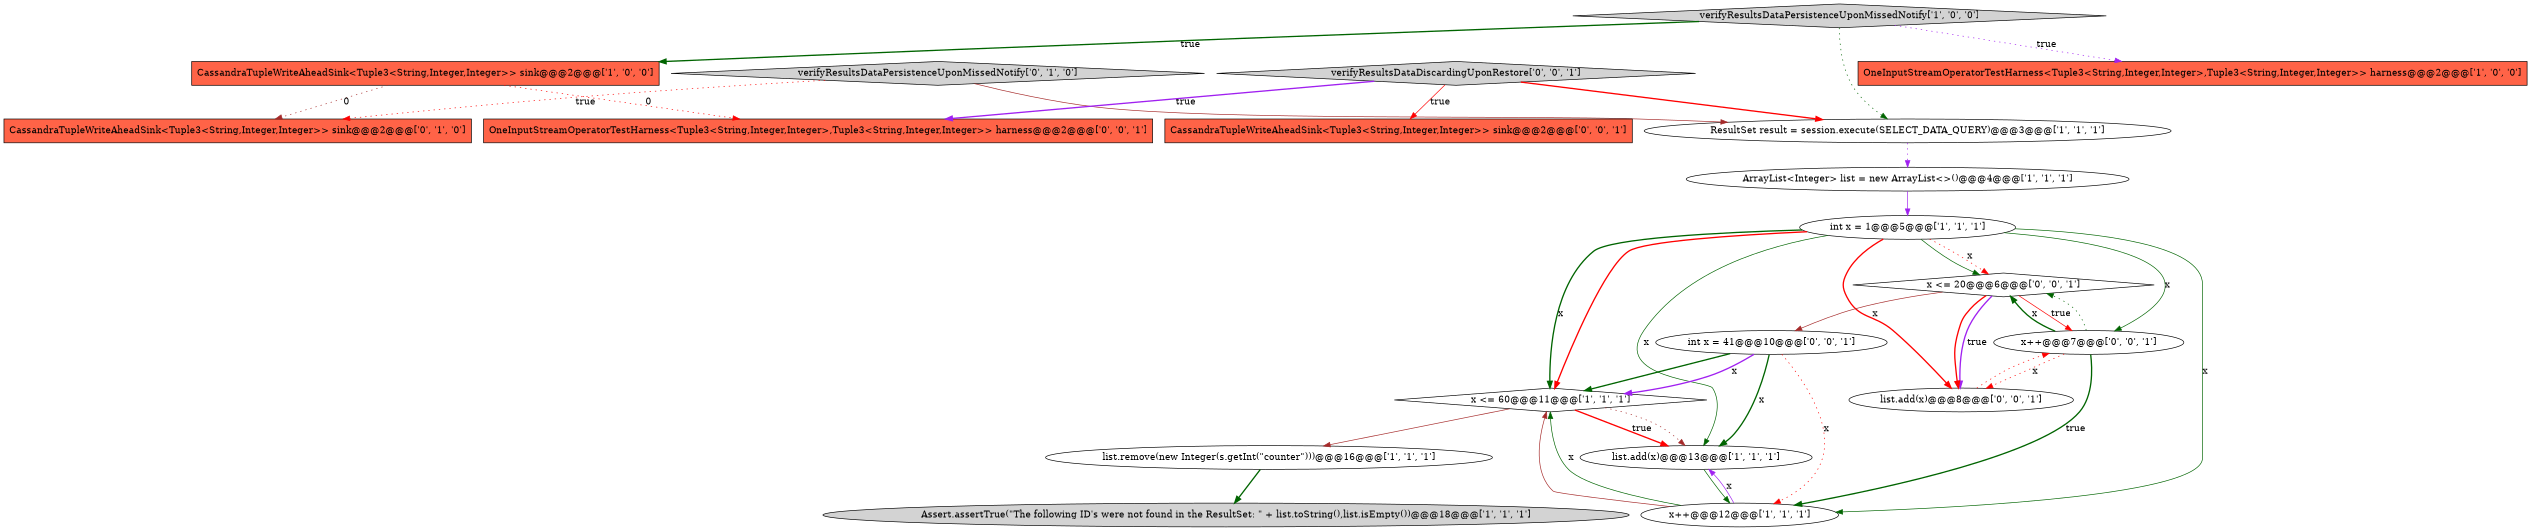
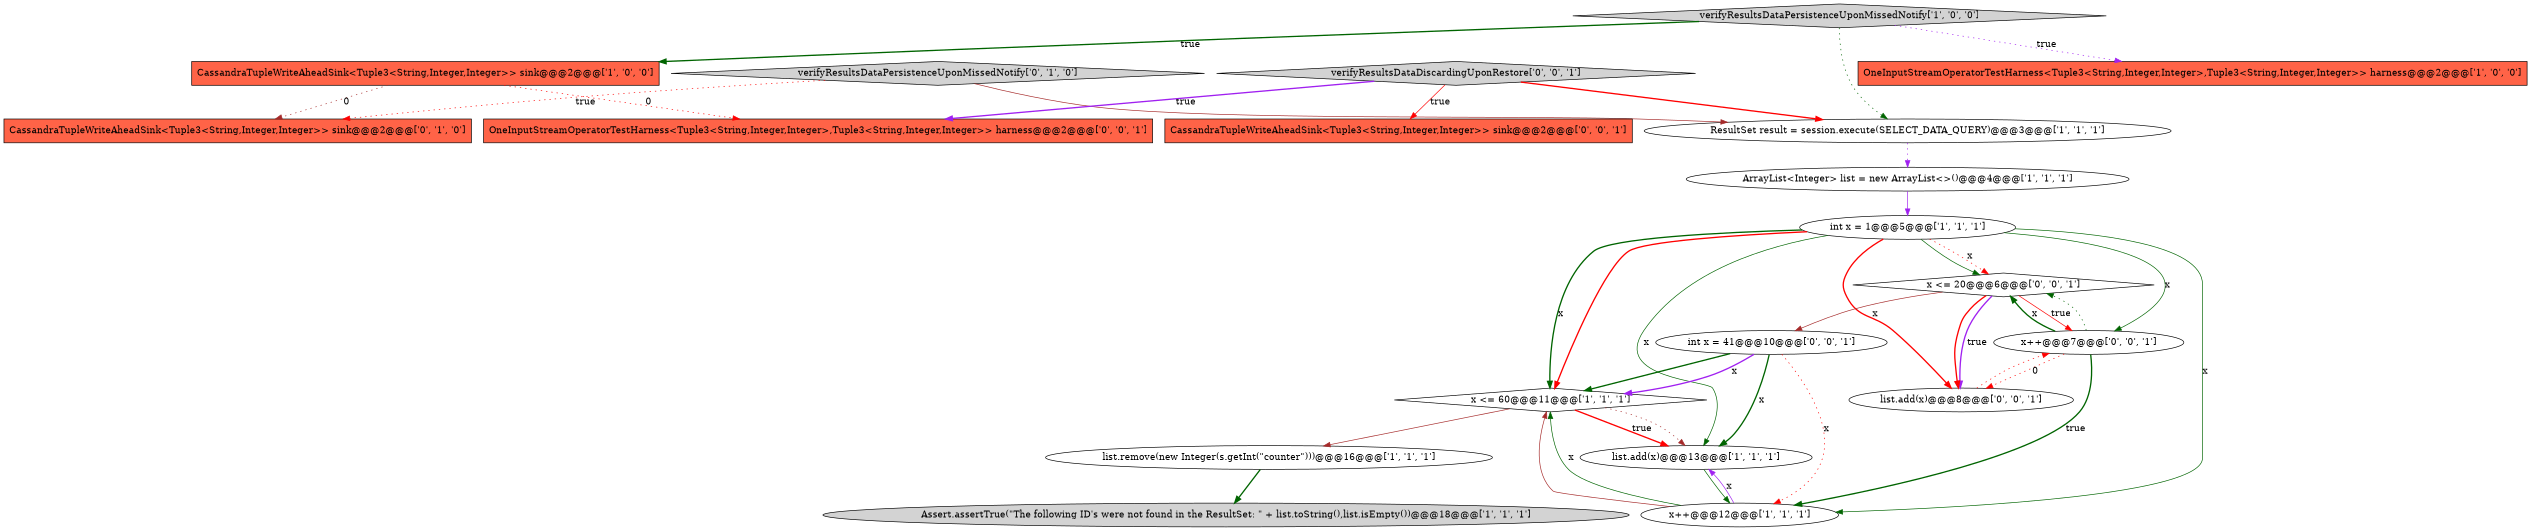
(2036, 371) -> (2036, 371)
